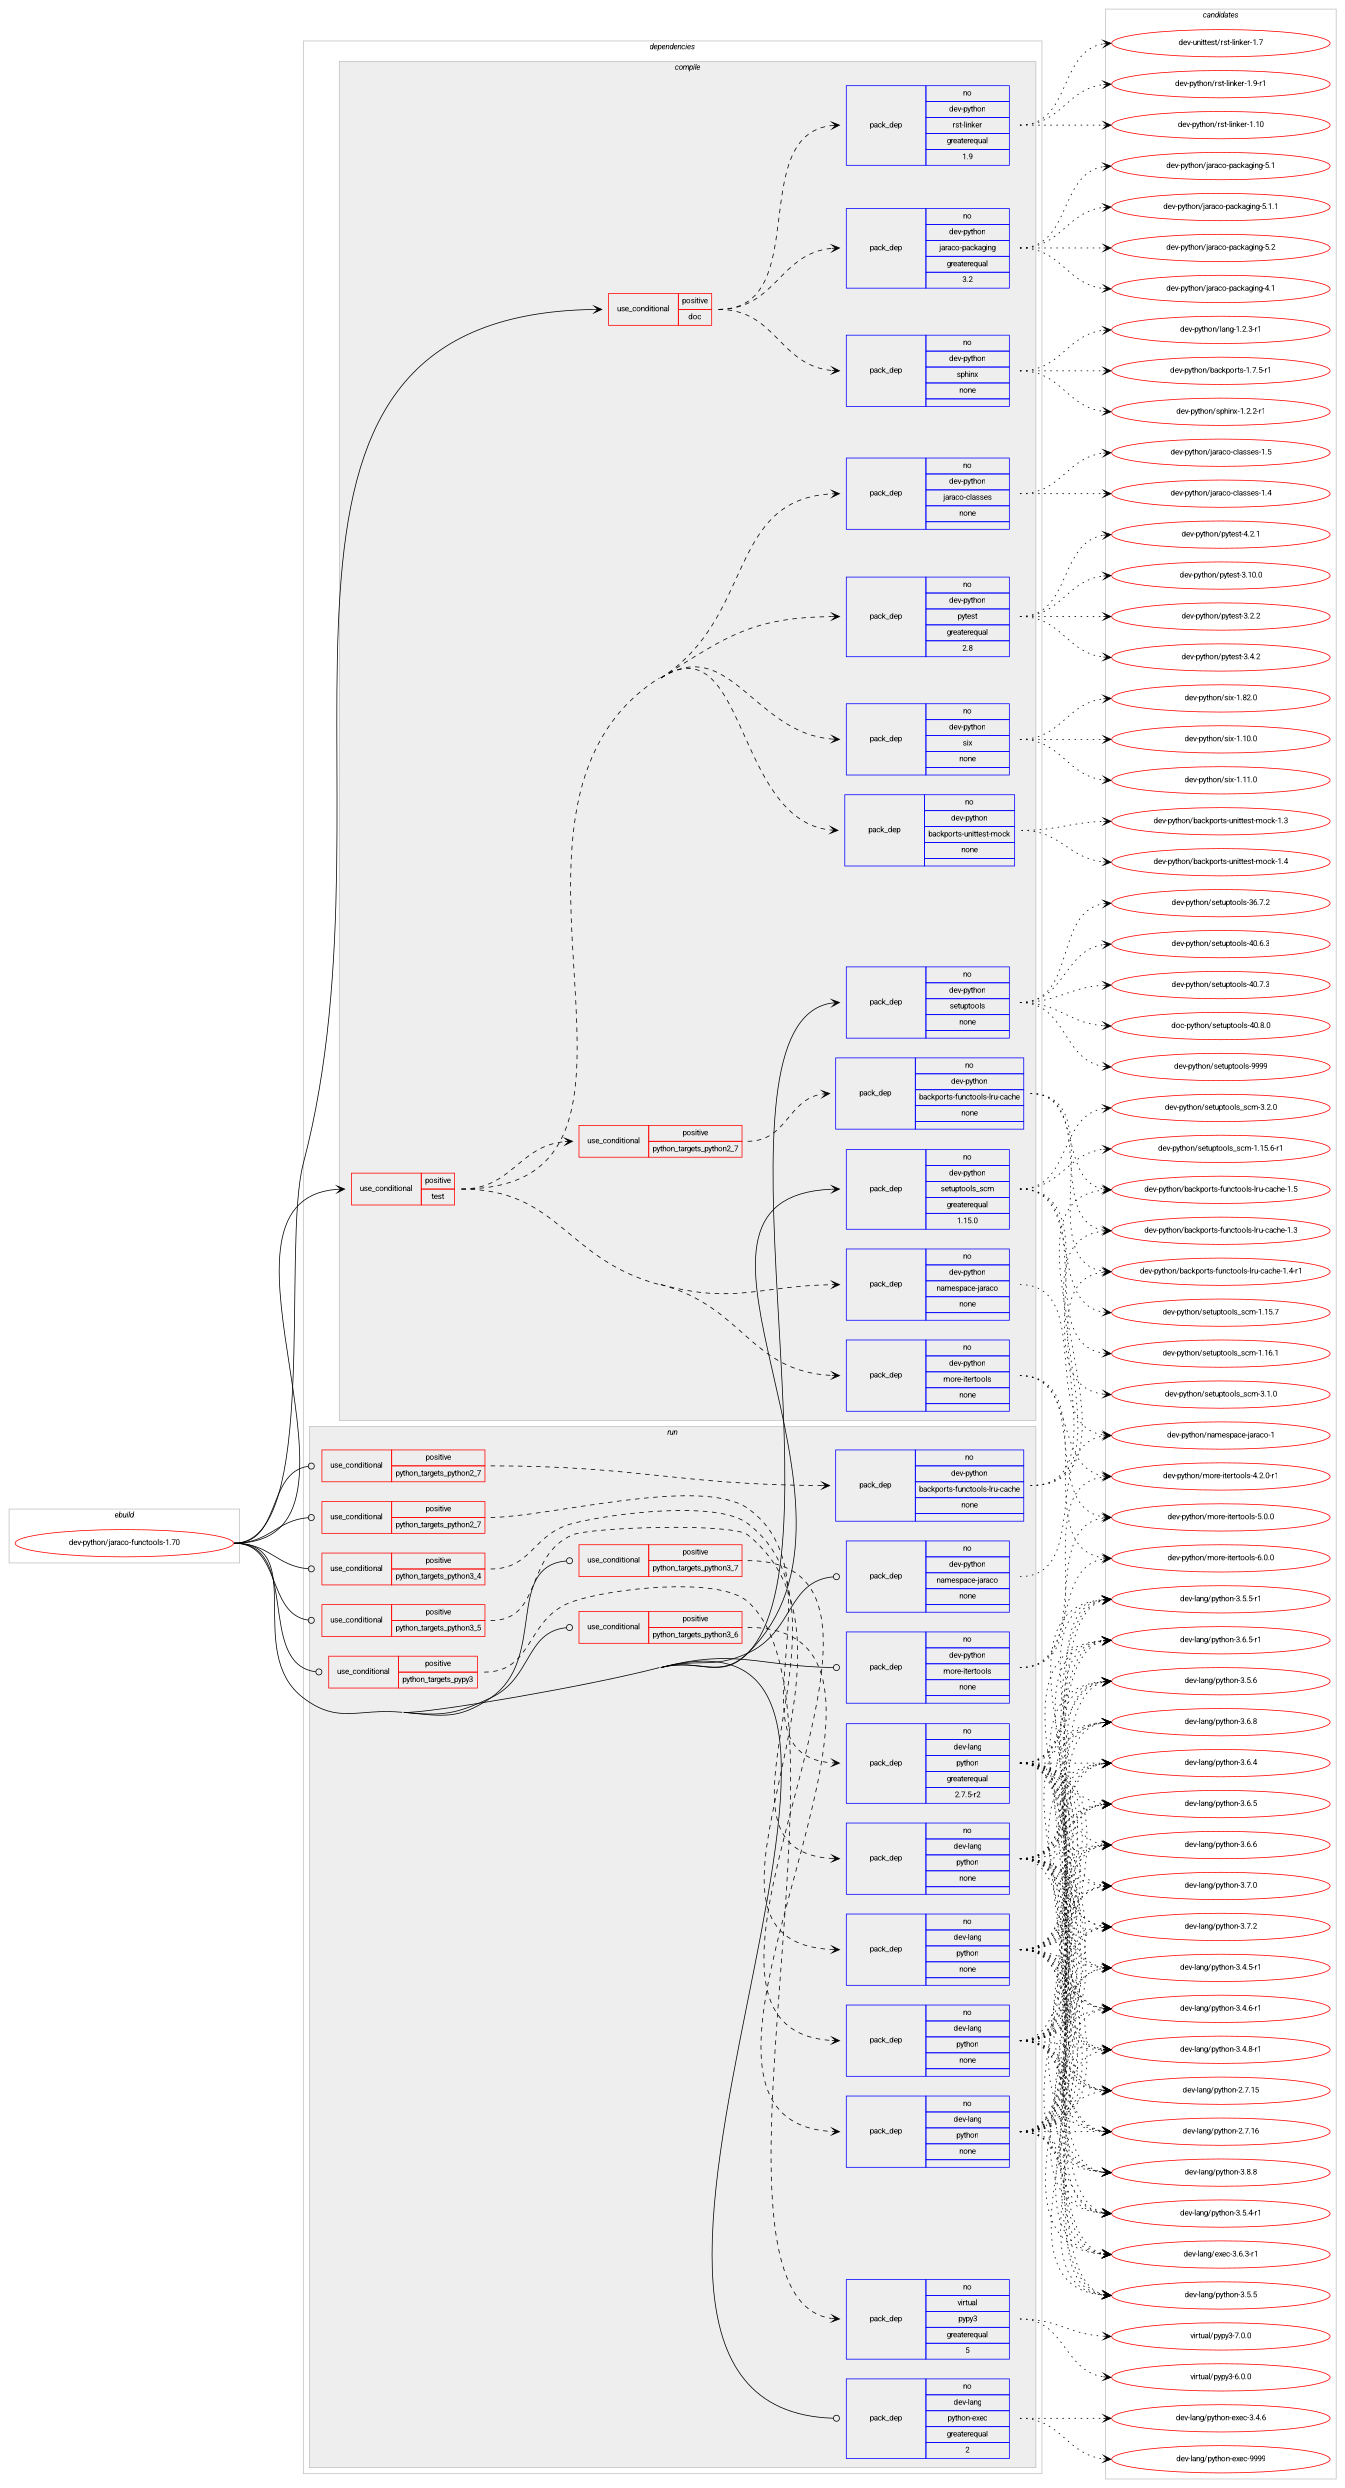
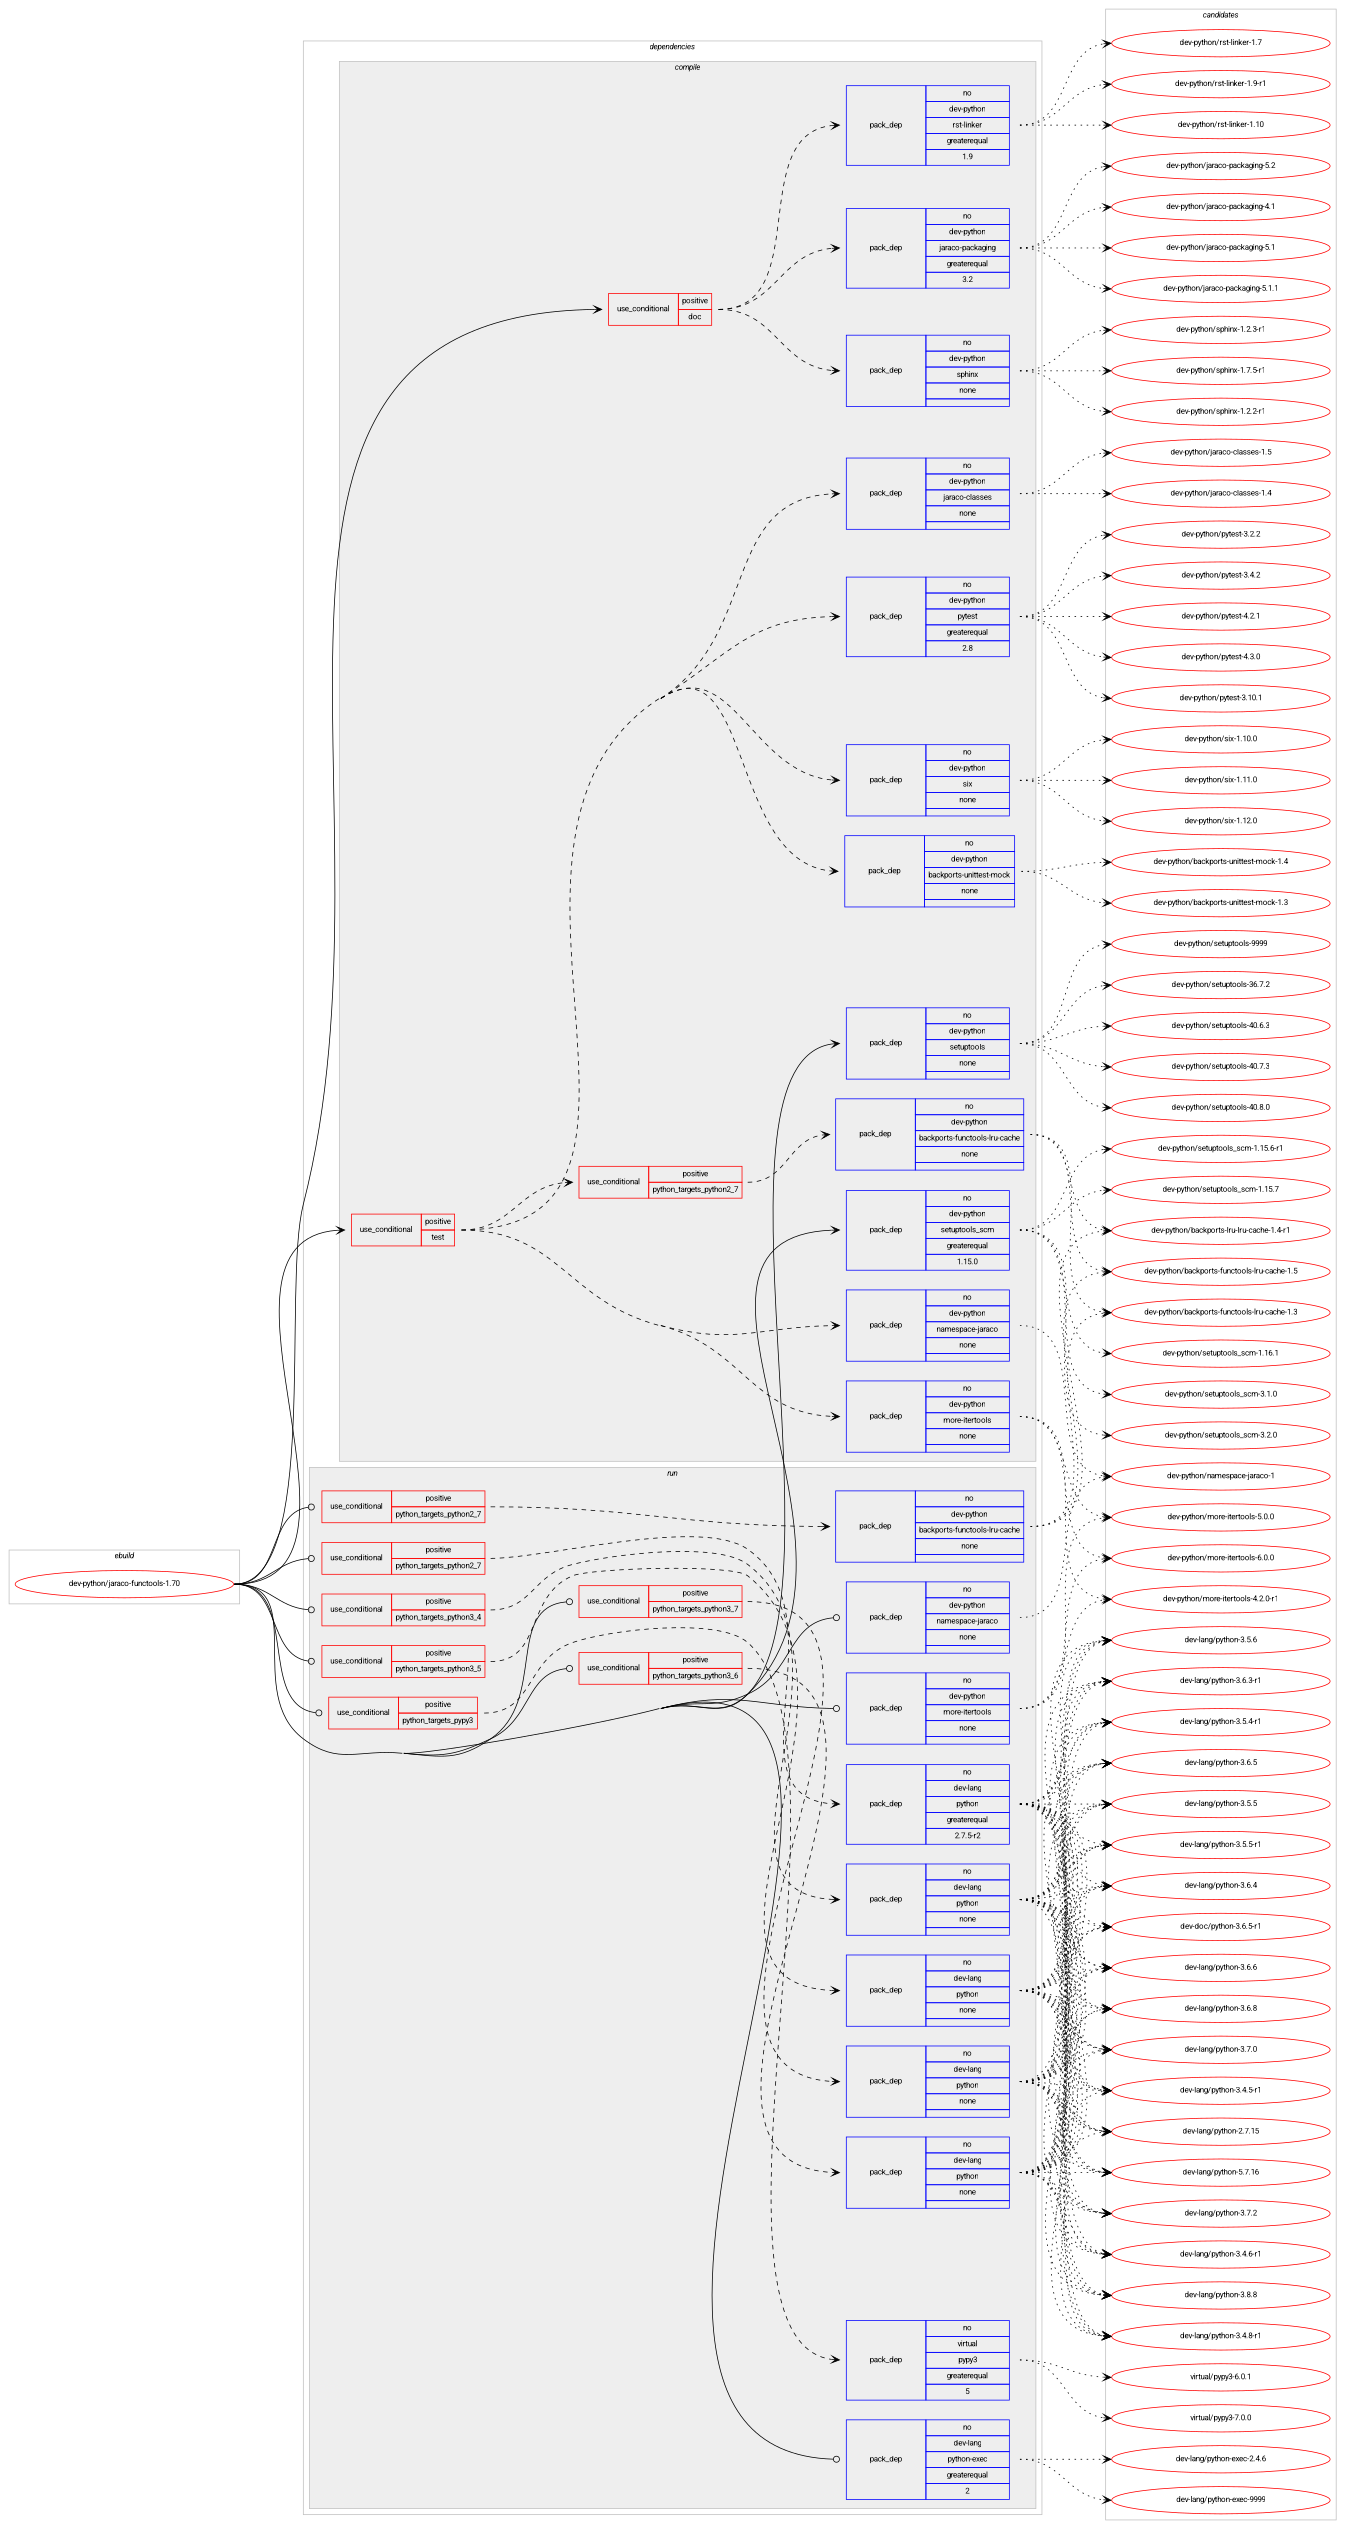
(1221, 43) -> (1221, 43)
(1221, 330) -> (1221, 330)
(1221, 371) -> (1221, 371)
(1221, 576) -> (1221, 698)
none -> (1221, 657)
(1221, 698) -> (1221, 821)
(1221, 1026) -> (1221, 1108)
(1221, 1272) -> (1221, 1231)
(1221, 1640) -> (1221, 1927)
(1221, 2132) -> (1221, 2173)
(1221, 2255) -> (1221, 1681)
(1221, 2377) -> (1221, 2377)
(1221, 2418) -> (1221, 2459)
